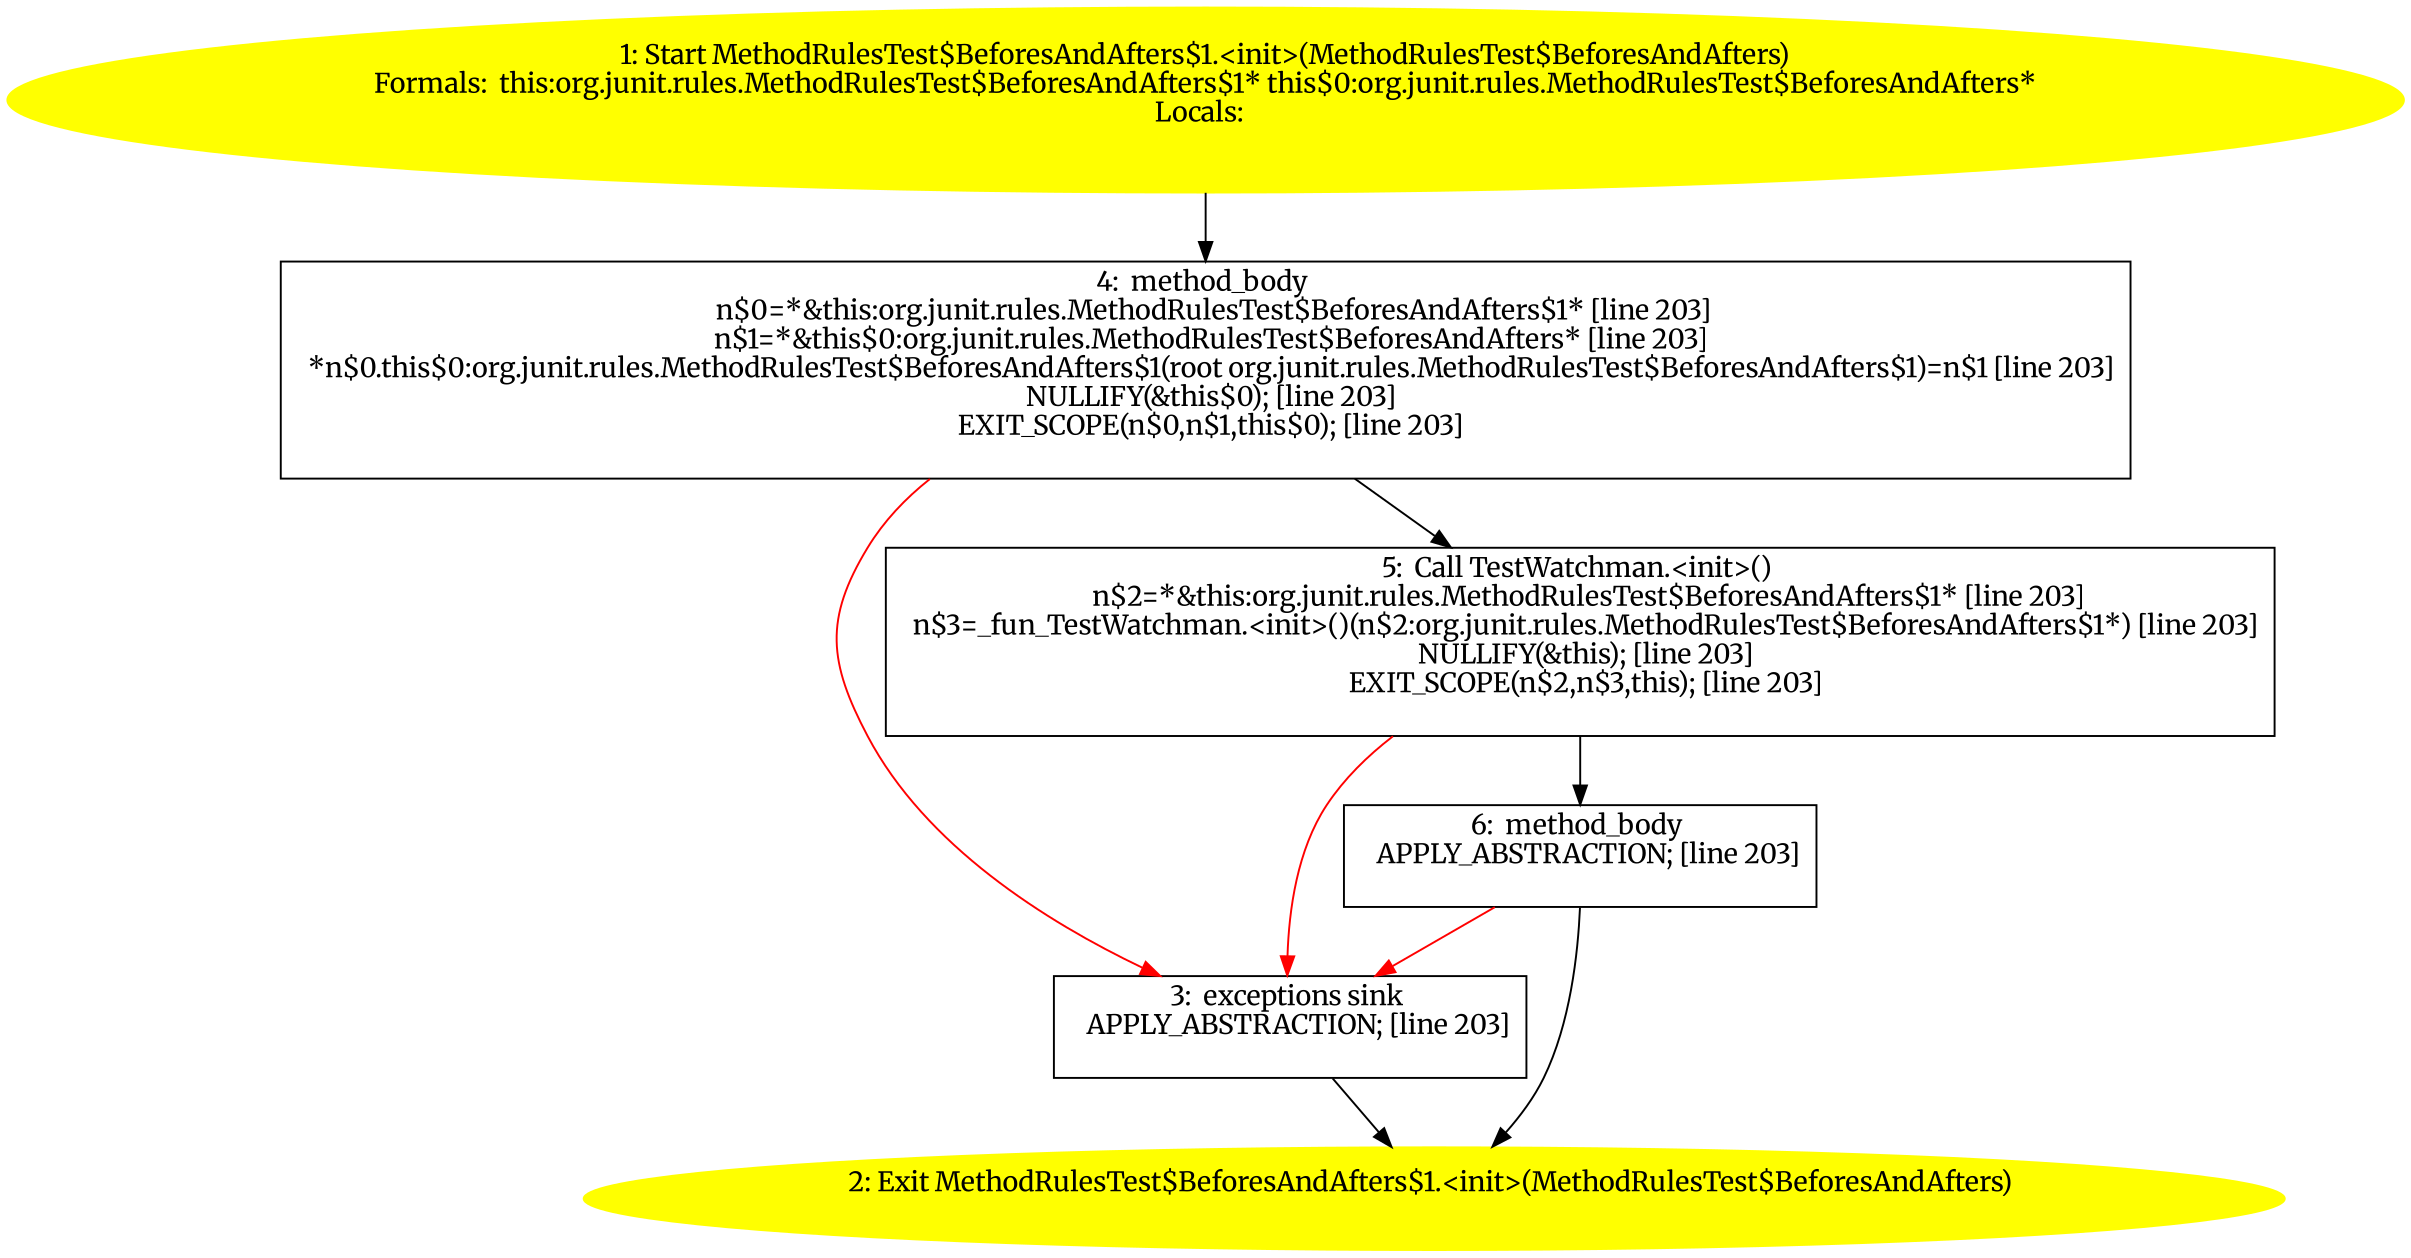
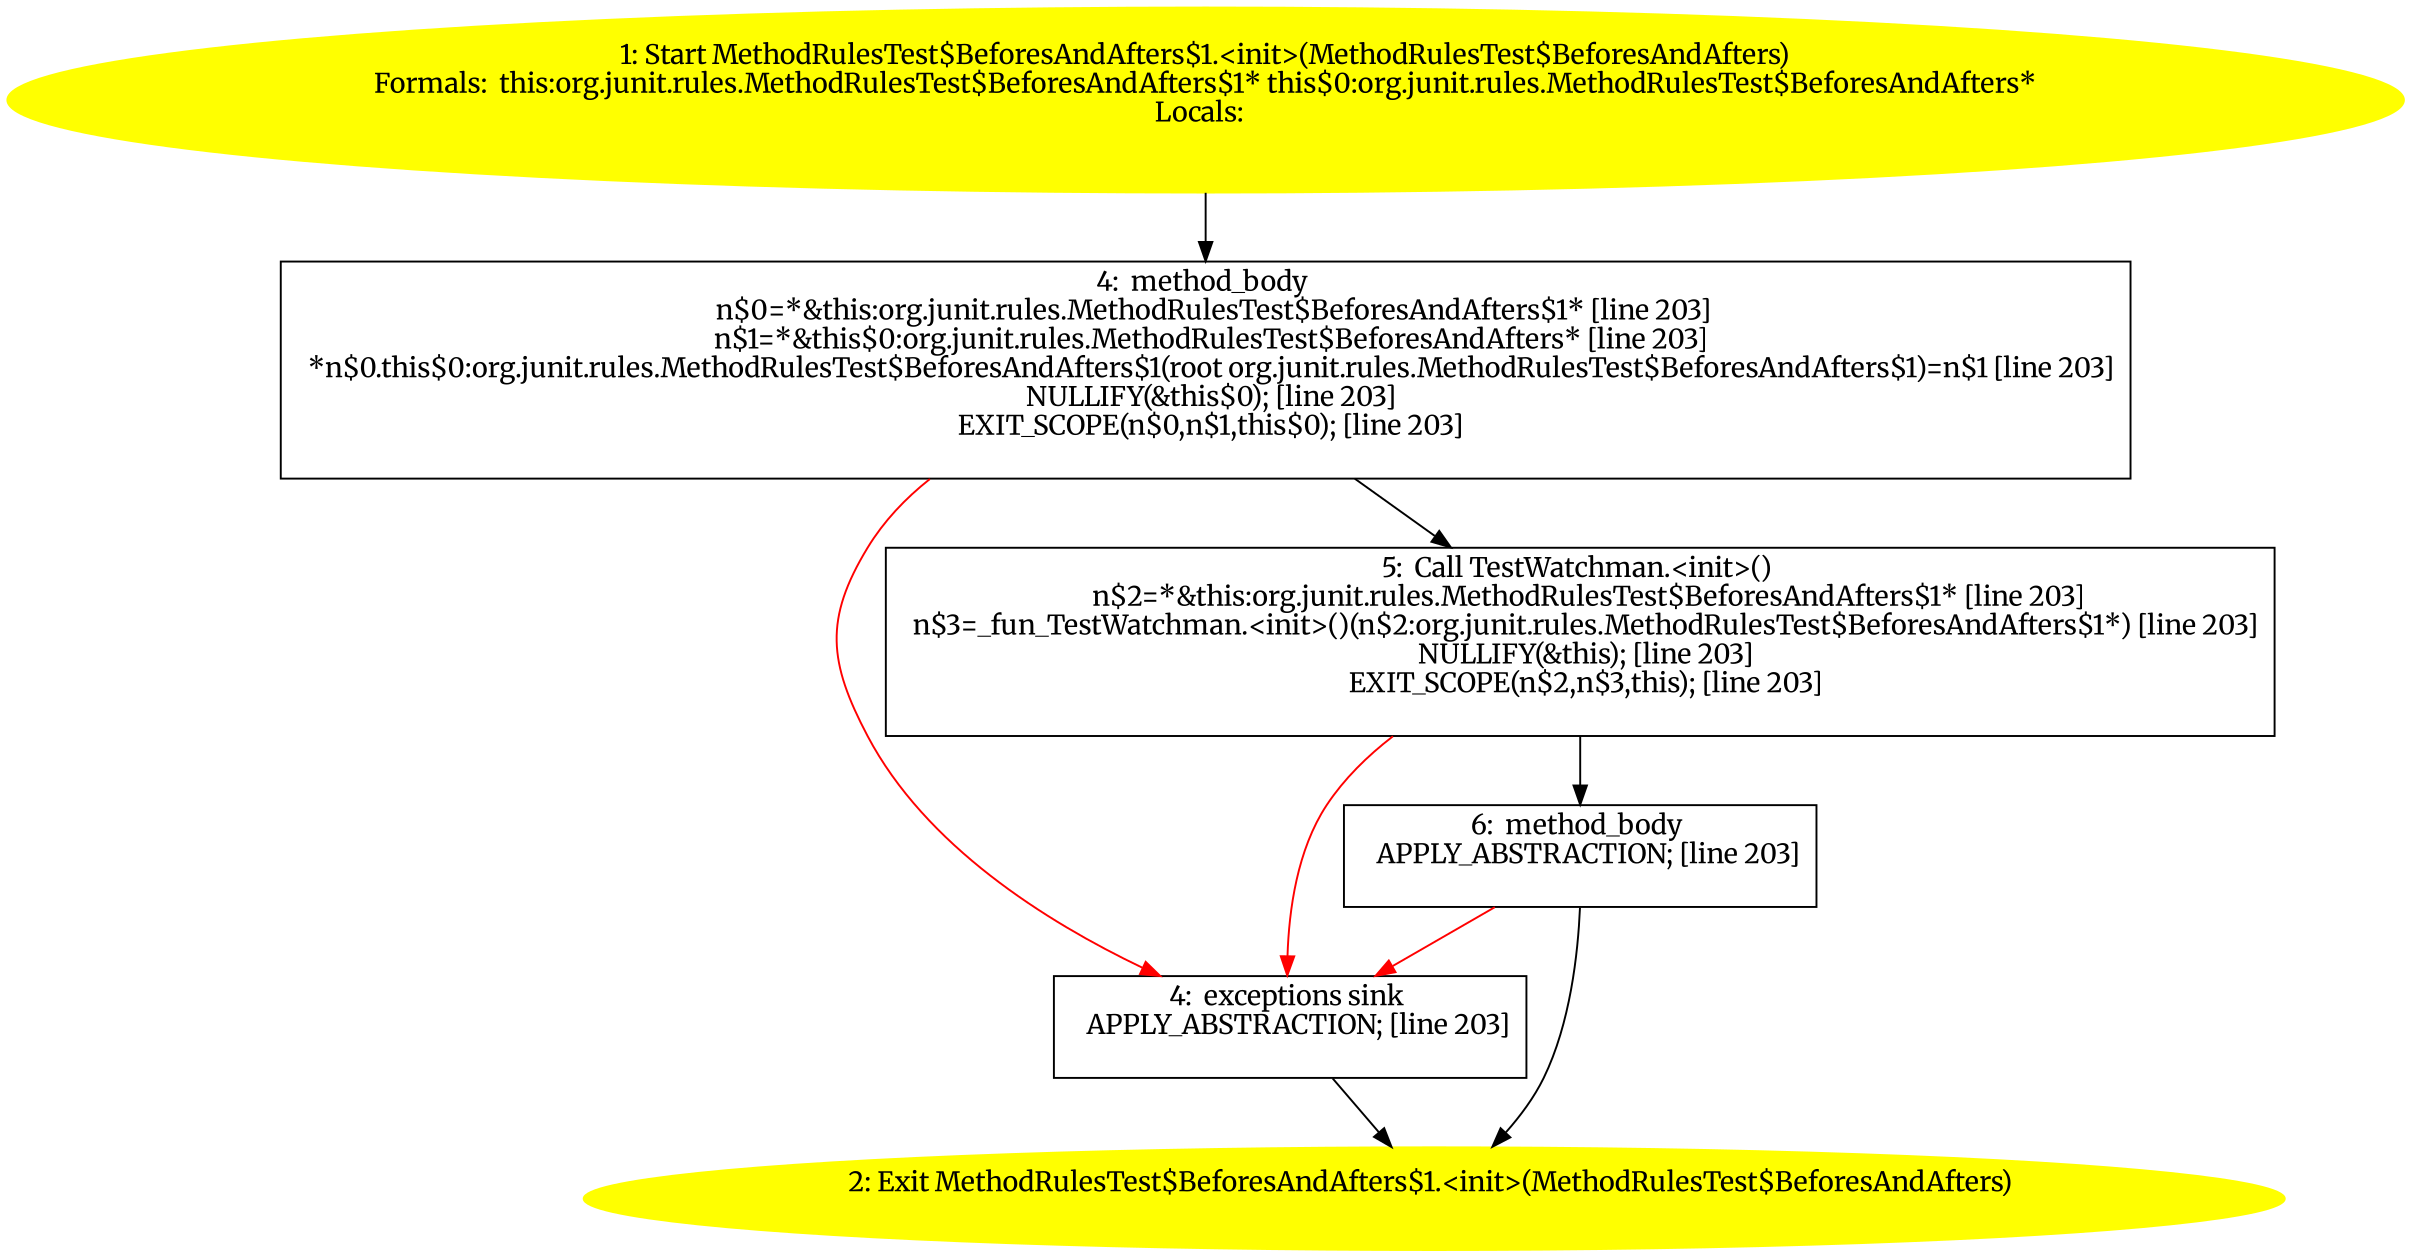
(1290, 1027) -> (1290, 1027)
